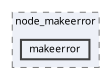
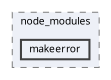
(56, 22) -> (56, 22)
